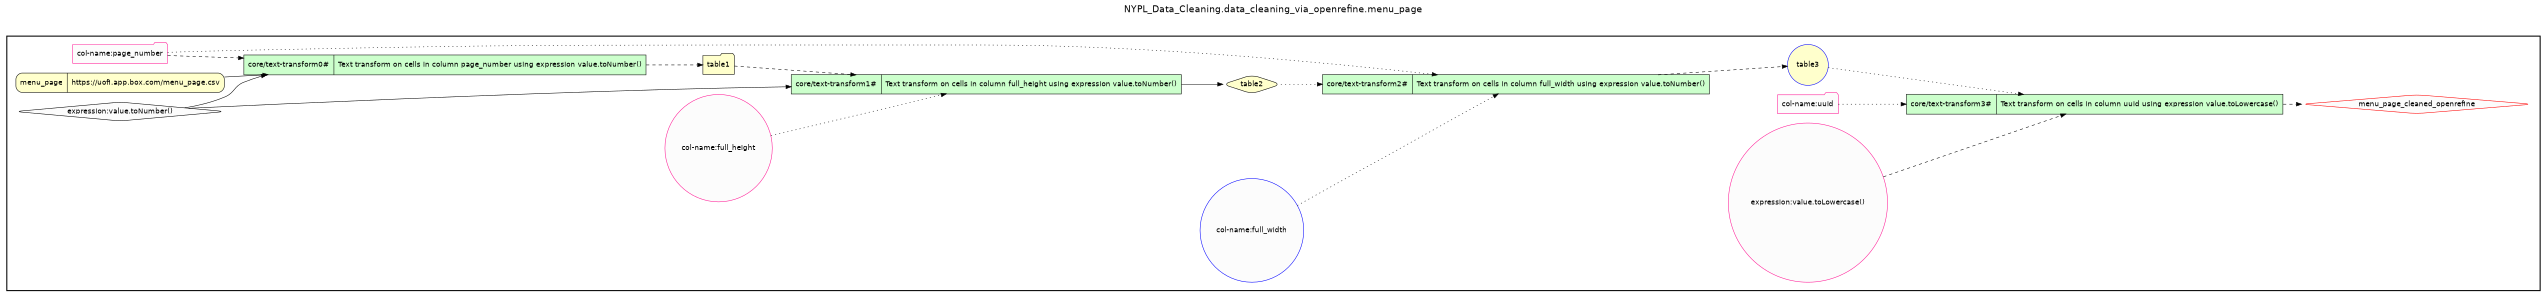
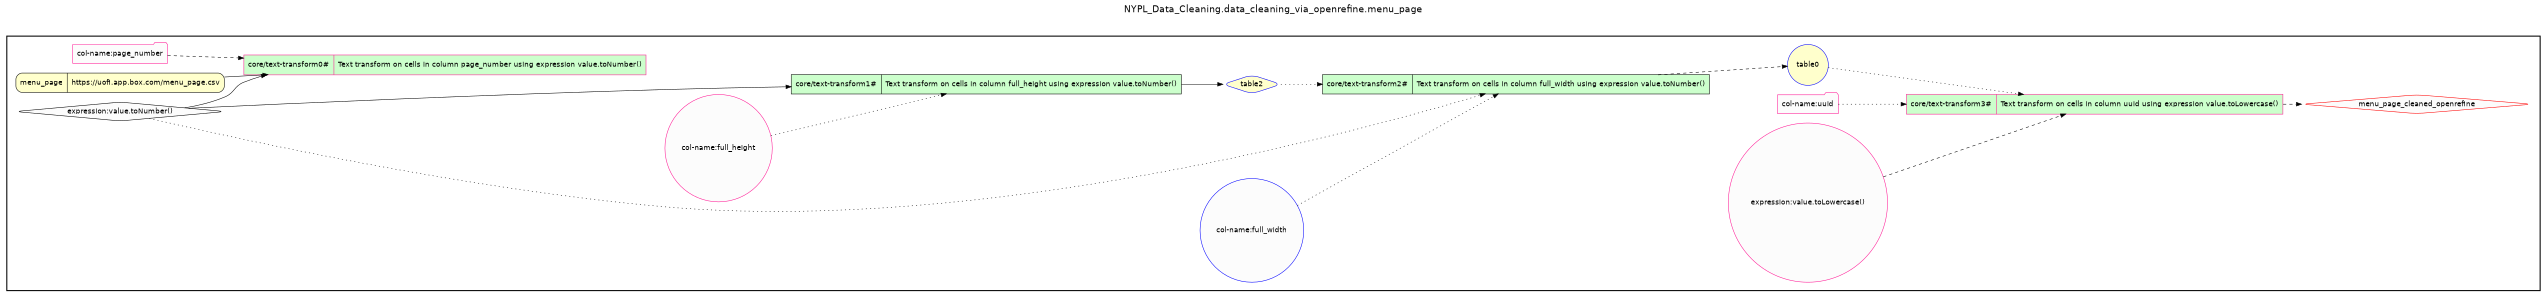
(800, 45) -> (817, 210)
(445, 65) -> (445, 65)
(719, 65) -> none
(1808, 65) -> (1808, 65)
(1252, 84) -> (1252, 84)
(2095, 104) -> (2095, 104)
